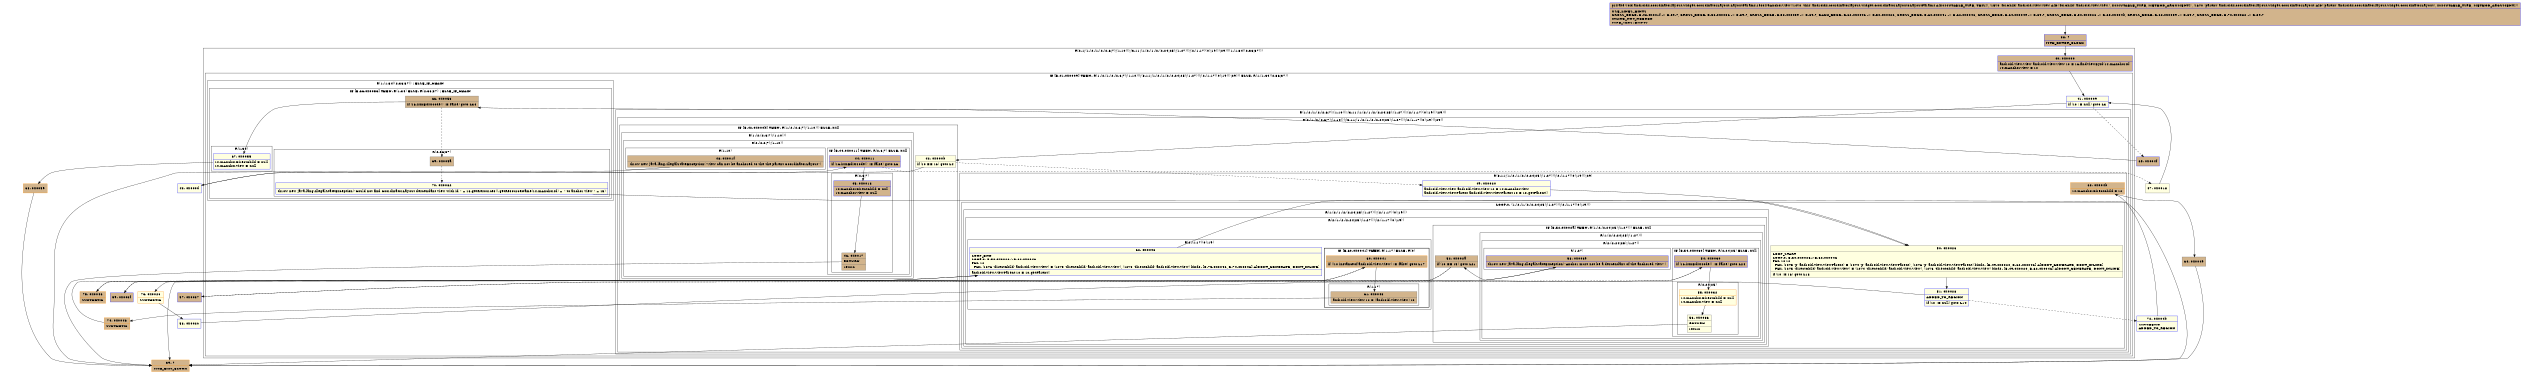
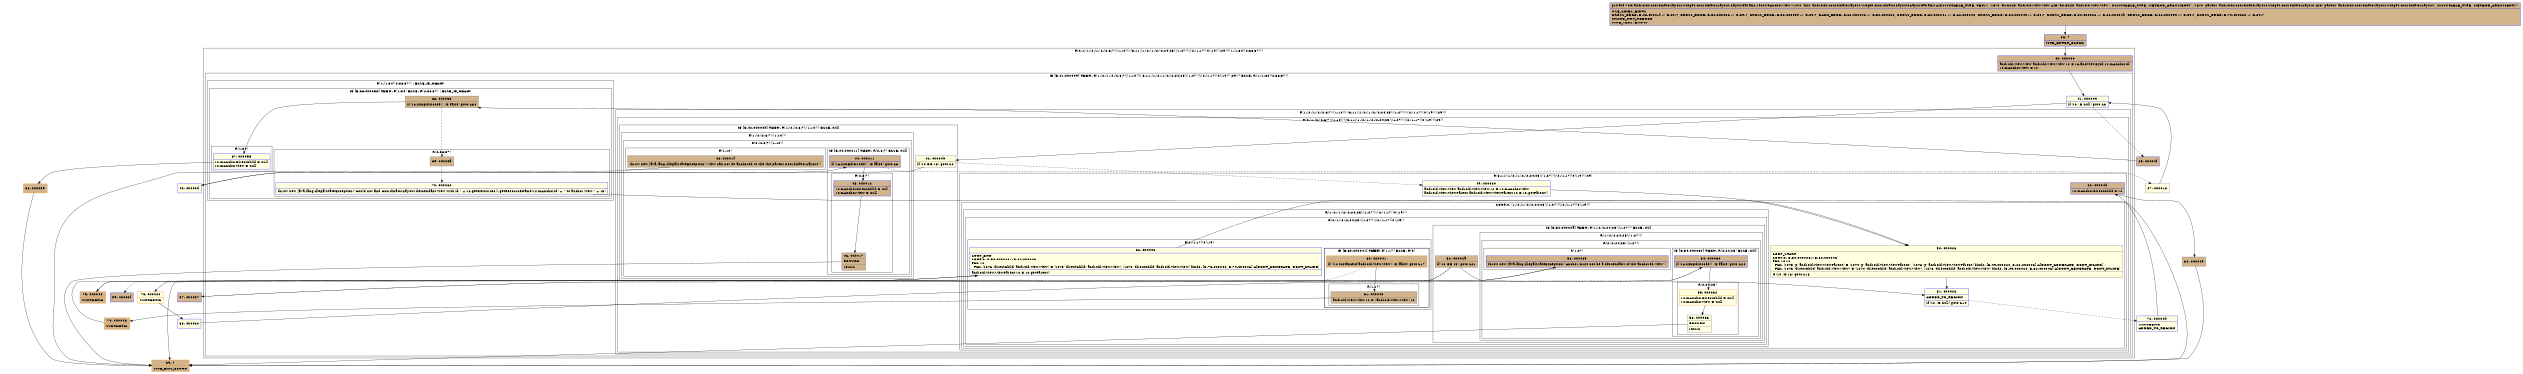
(2098, 188) -> (2098, 188)
(742, 280) -> none
(1671, 282) -> (1666, 282)
